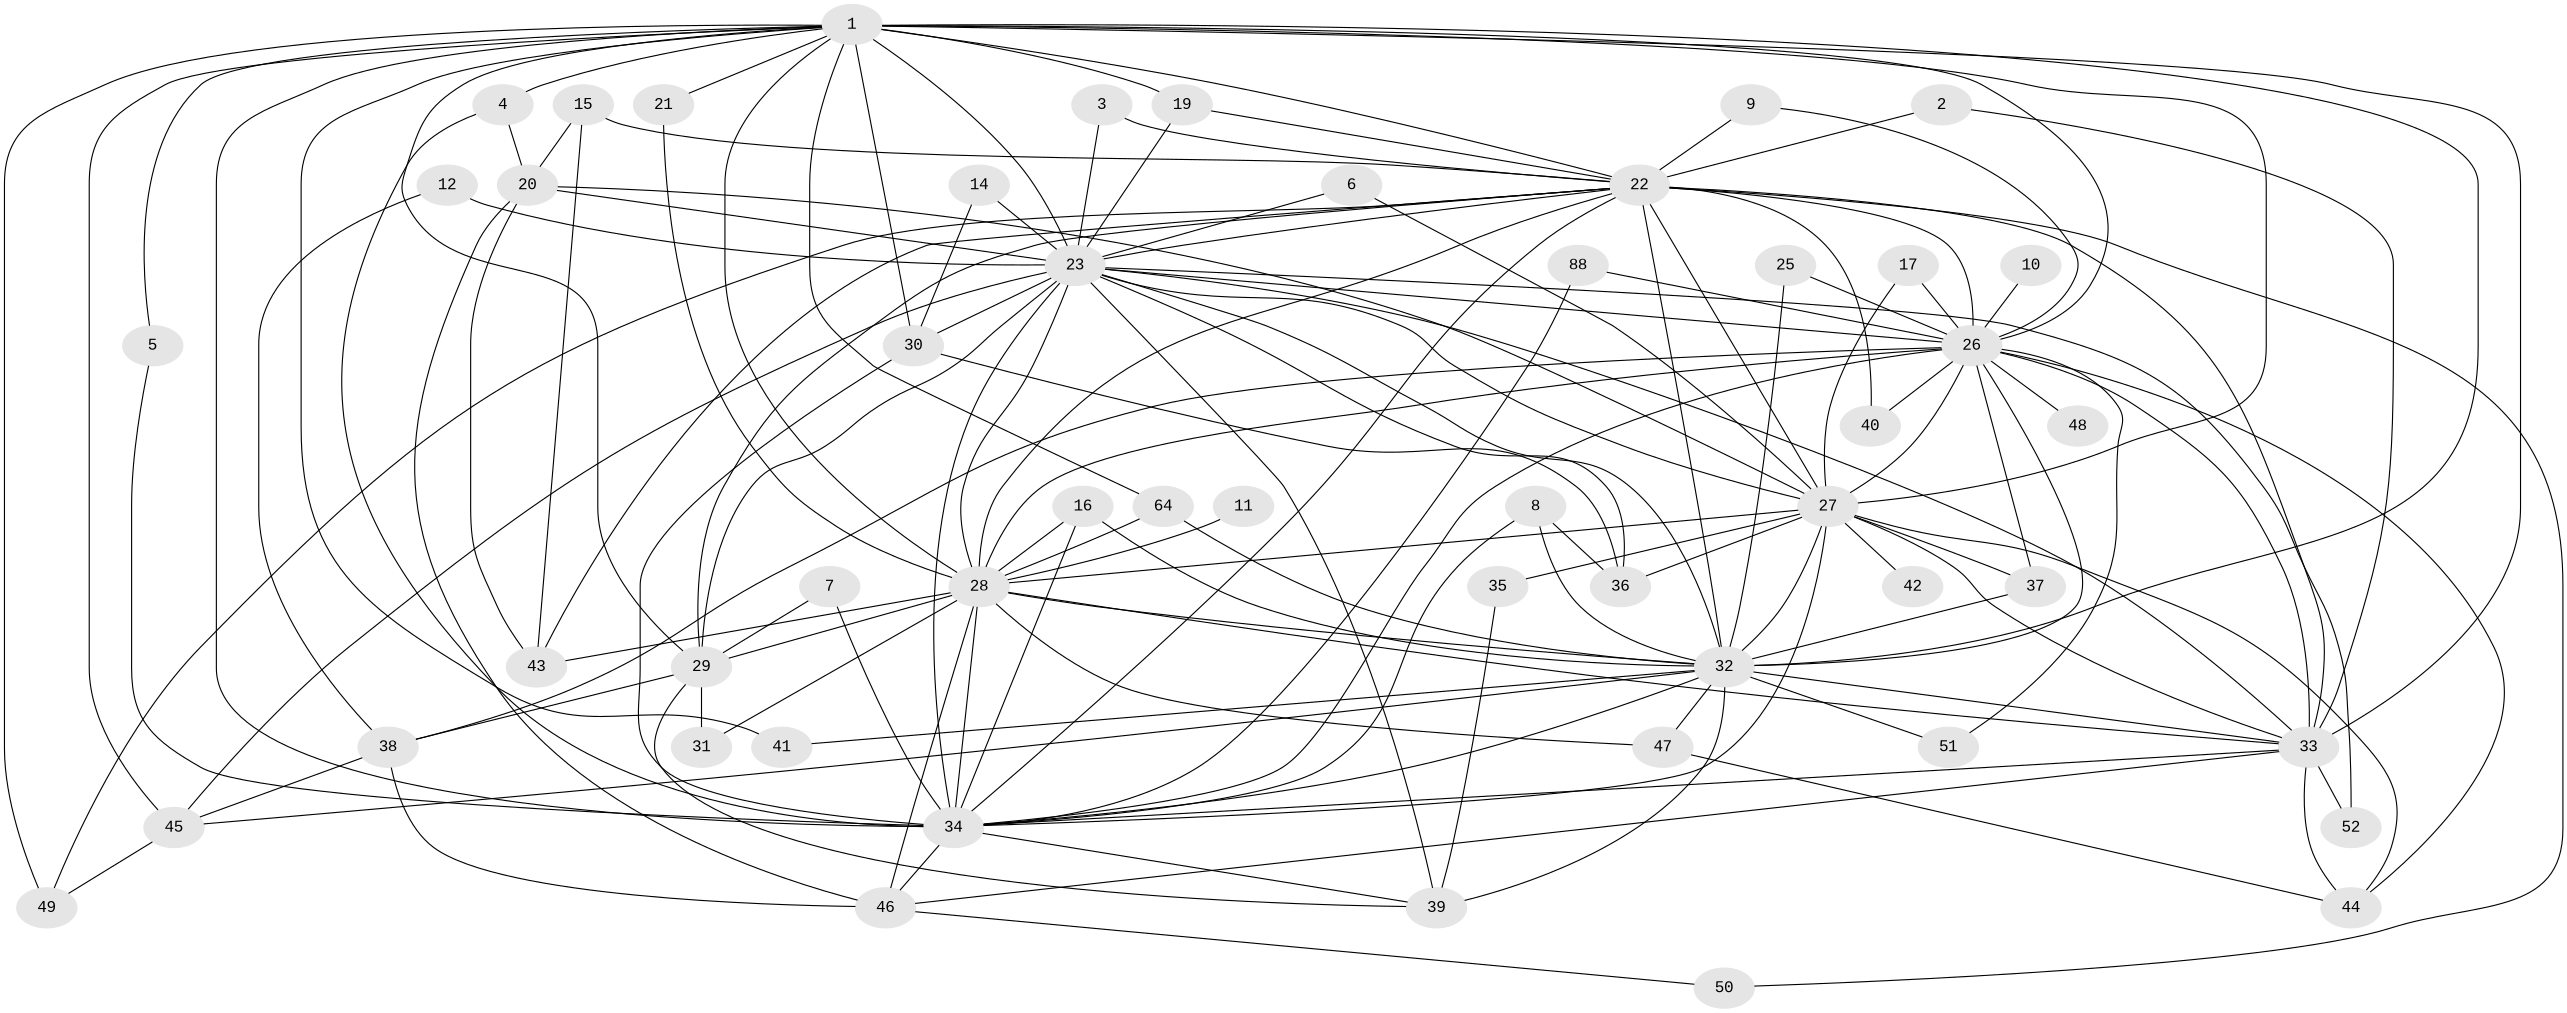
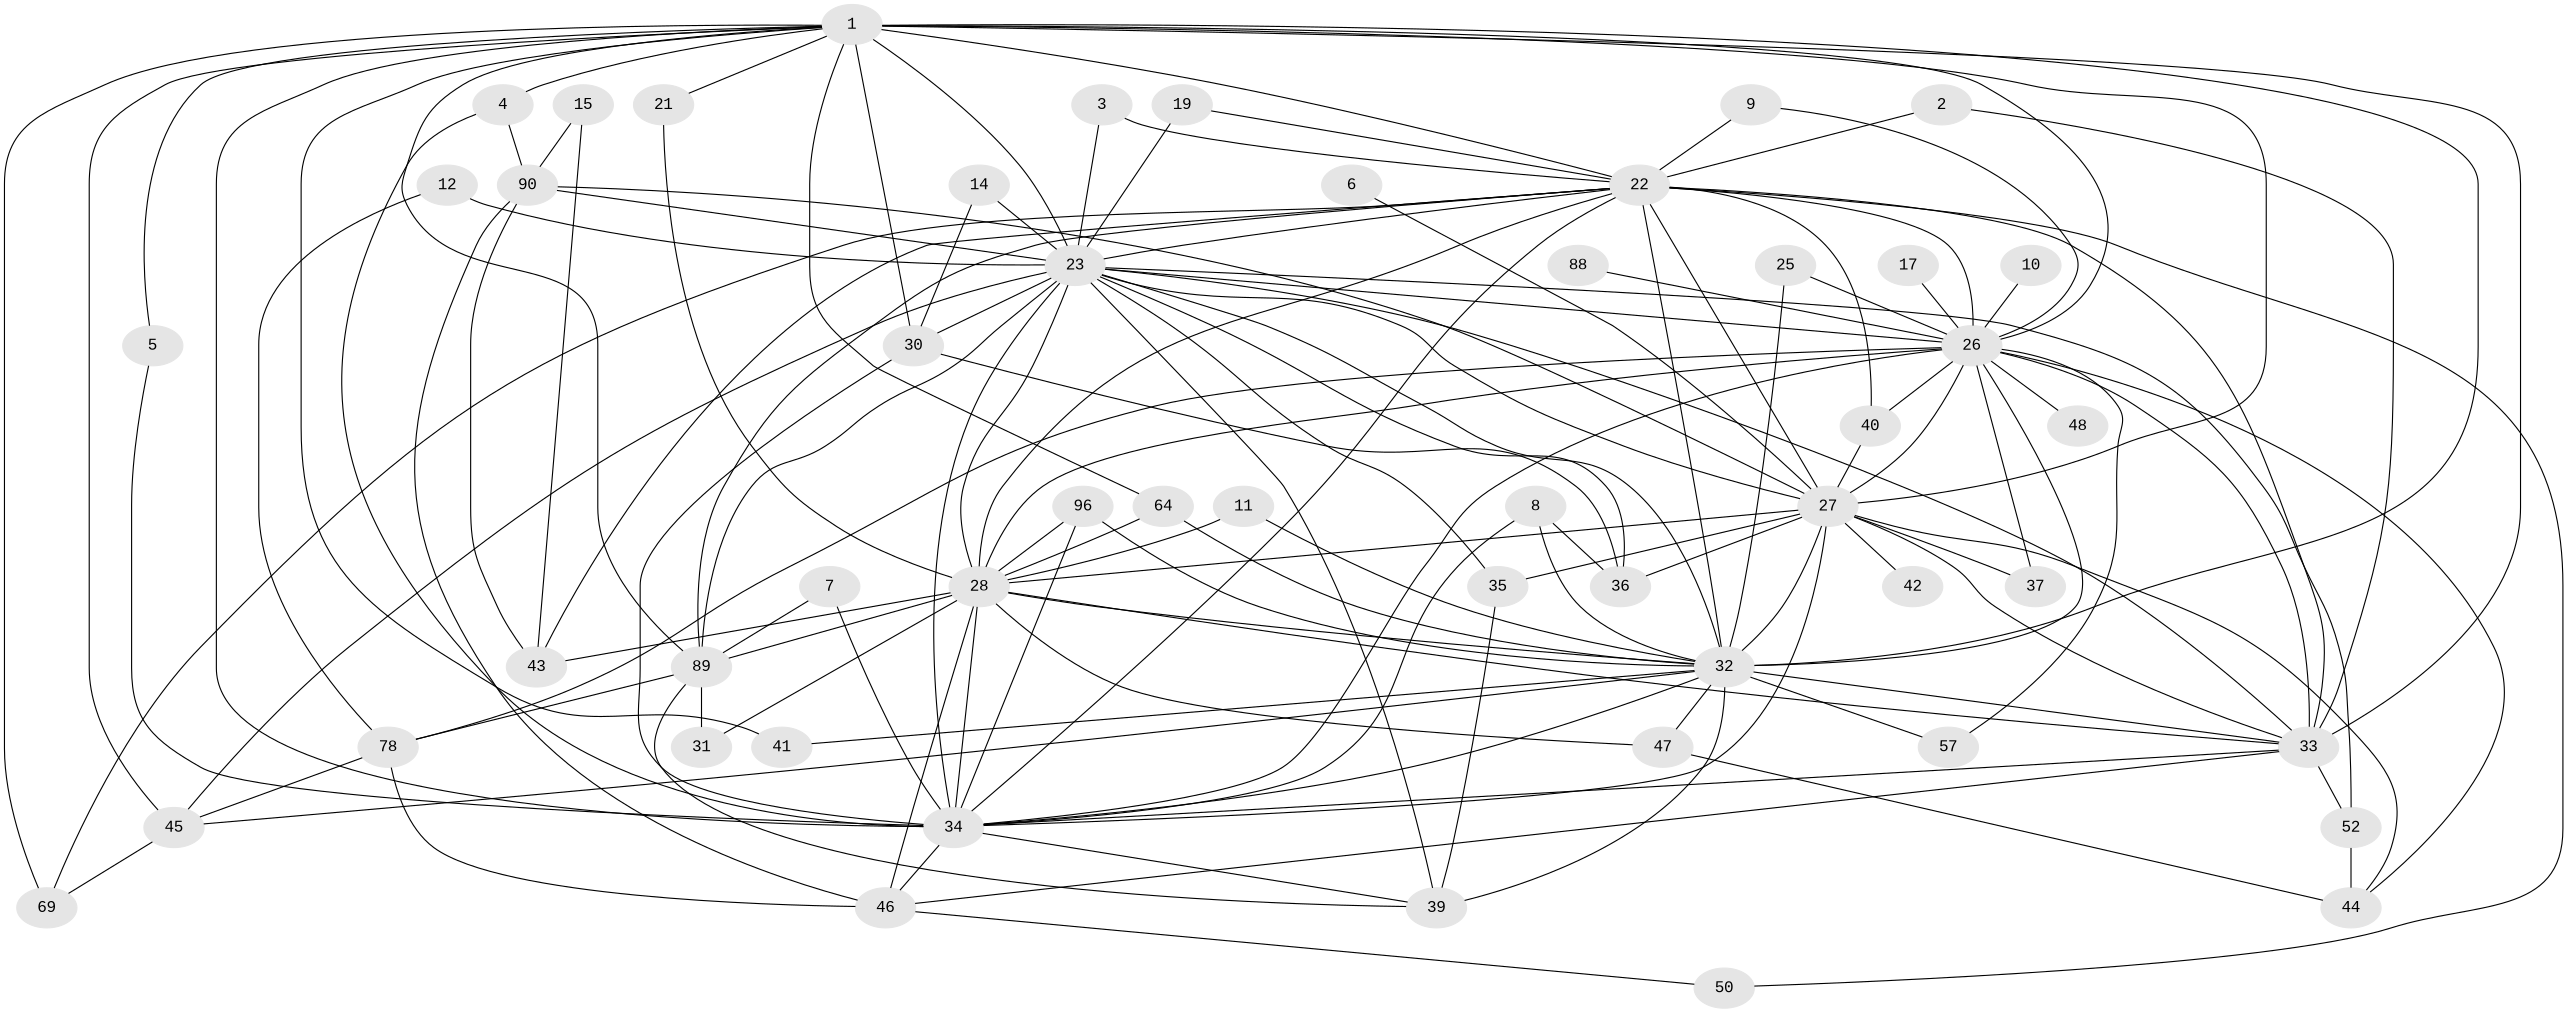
(1078, 66) -> none
(1107, 158) -> none
(528, 185) -> (528, 185)
(1191, 232) -> (1303, 430)
(736, 330) -> none
(1840, 379) -> (1846, 473)
(1083, 506) -> (1083, 506)
(1880, 627) -> (1473, 612)
(1322, 646) -> none
(702, 667) -> (702, 667)
(388, 747) -> (388, 747)
(1948, 747) -> (1948, 747)
(2307, 832) -> (2351, 868)
(47, 908) -> (47, 908)
